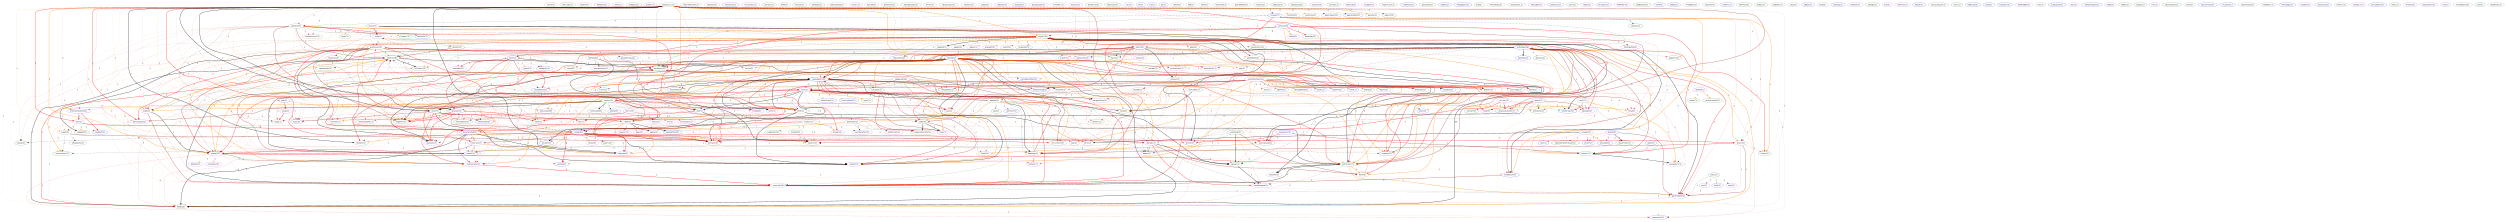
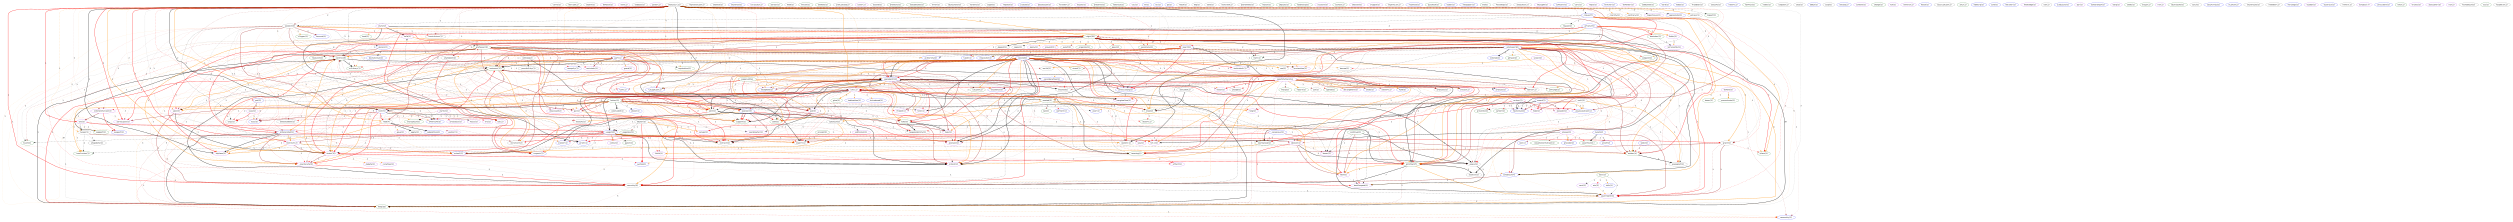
(1176, 74) -> (1353, 84)
